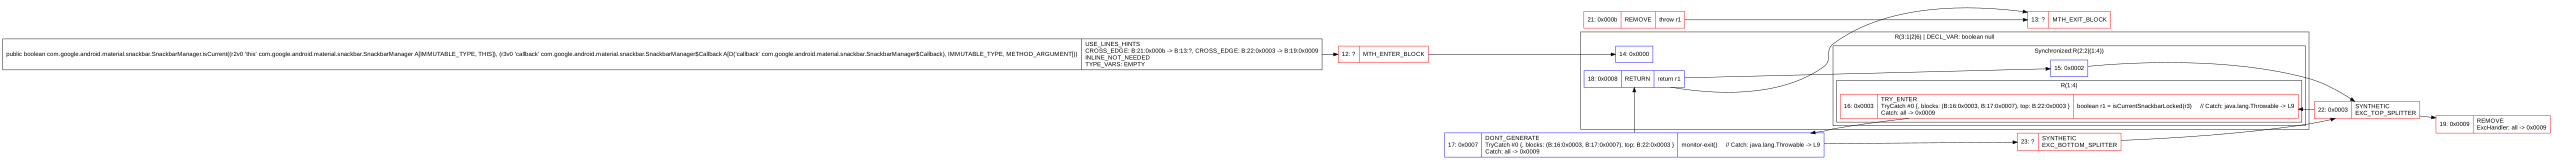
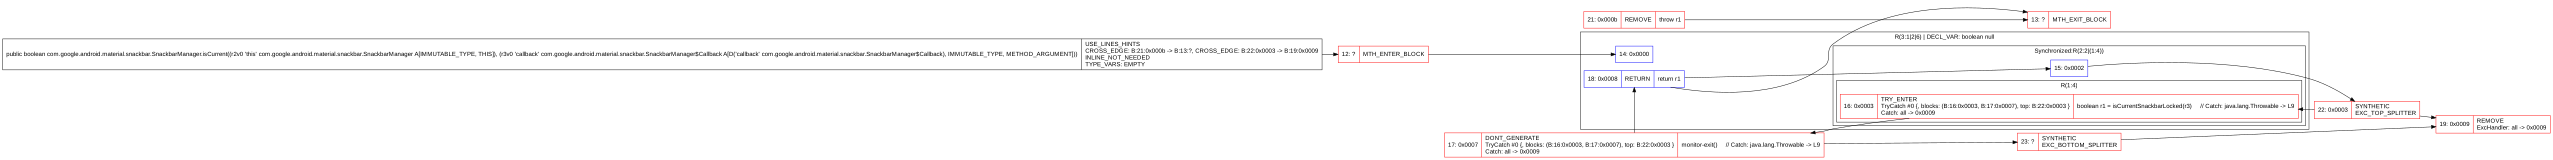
(2226, 134) -> (2276, 133)
(1634, 145) -> (1634, 145)
